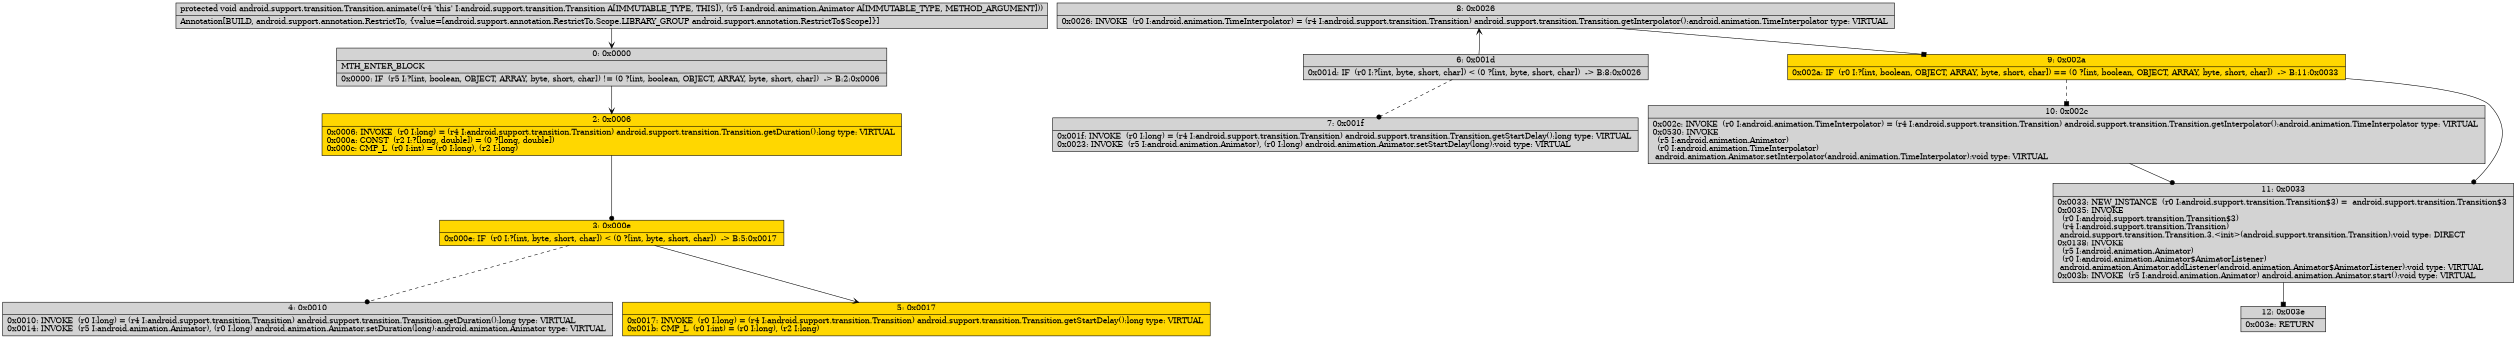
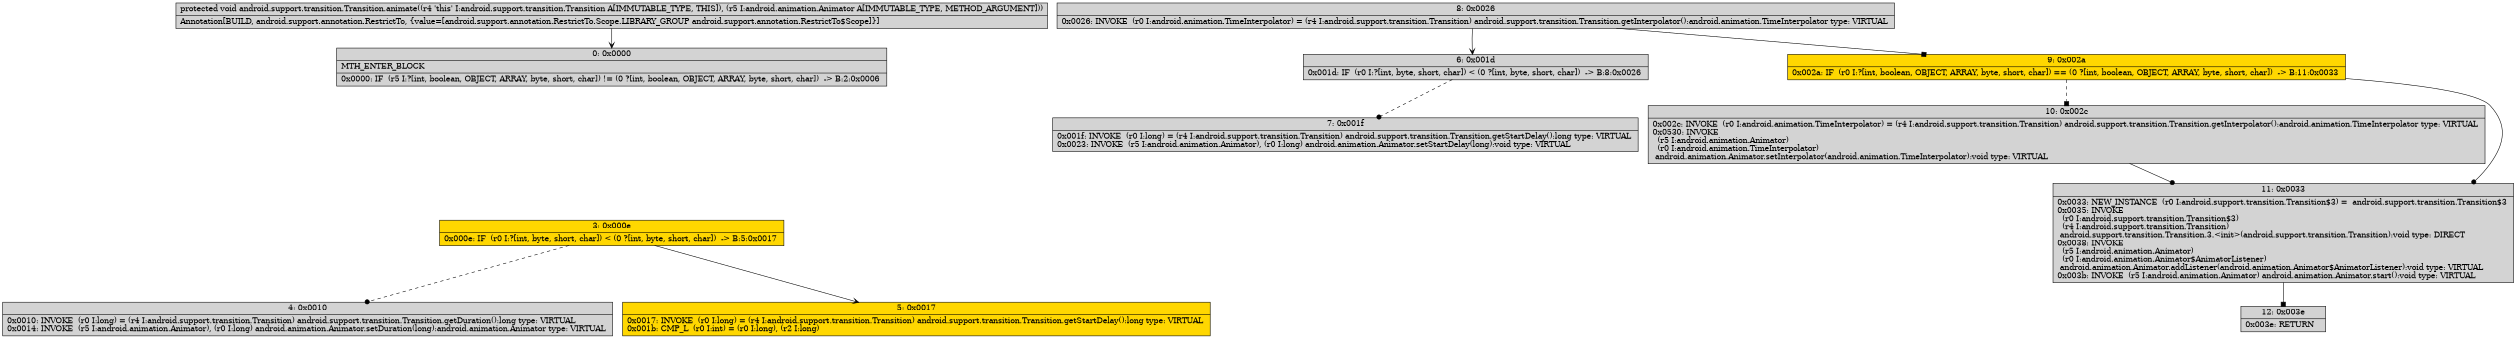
(1479, 44) -> (1472, 39)
(612, 135) -> none
(2093, 243) -> (2093, 243)
